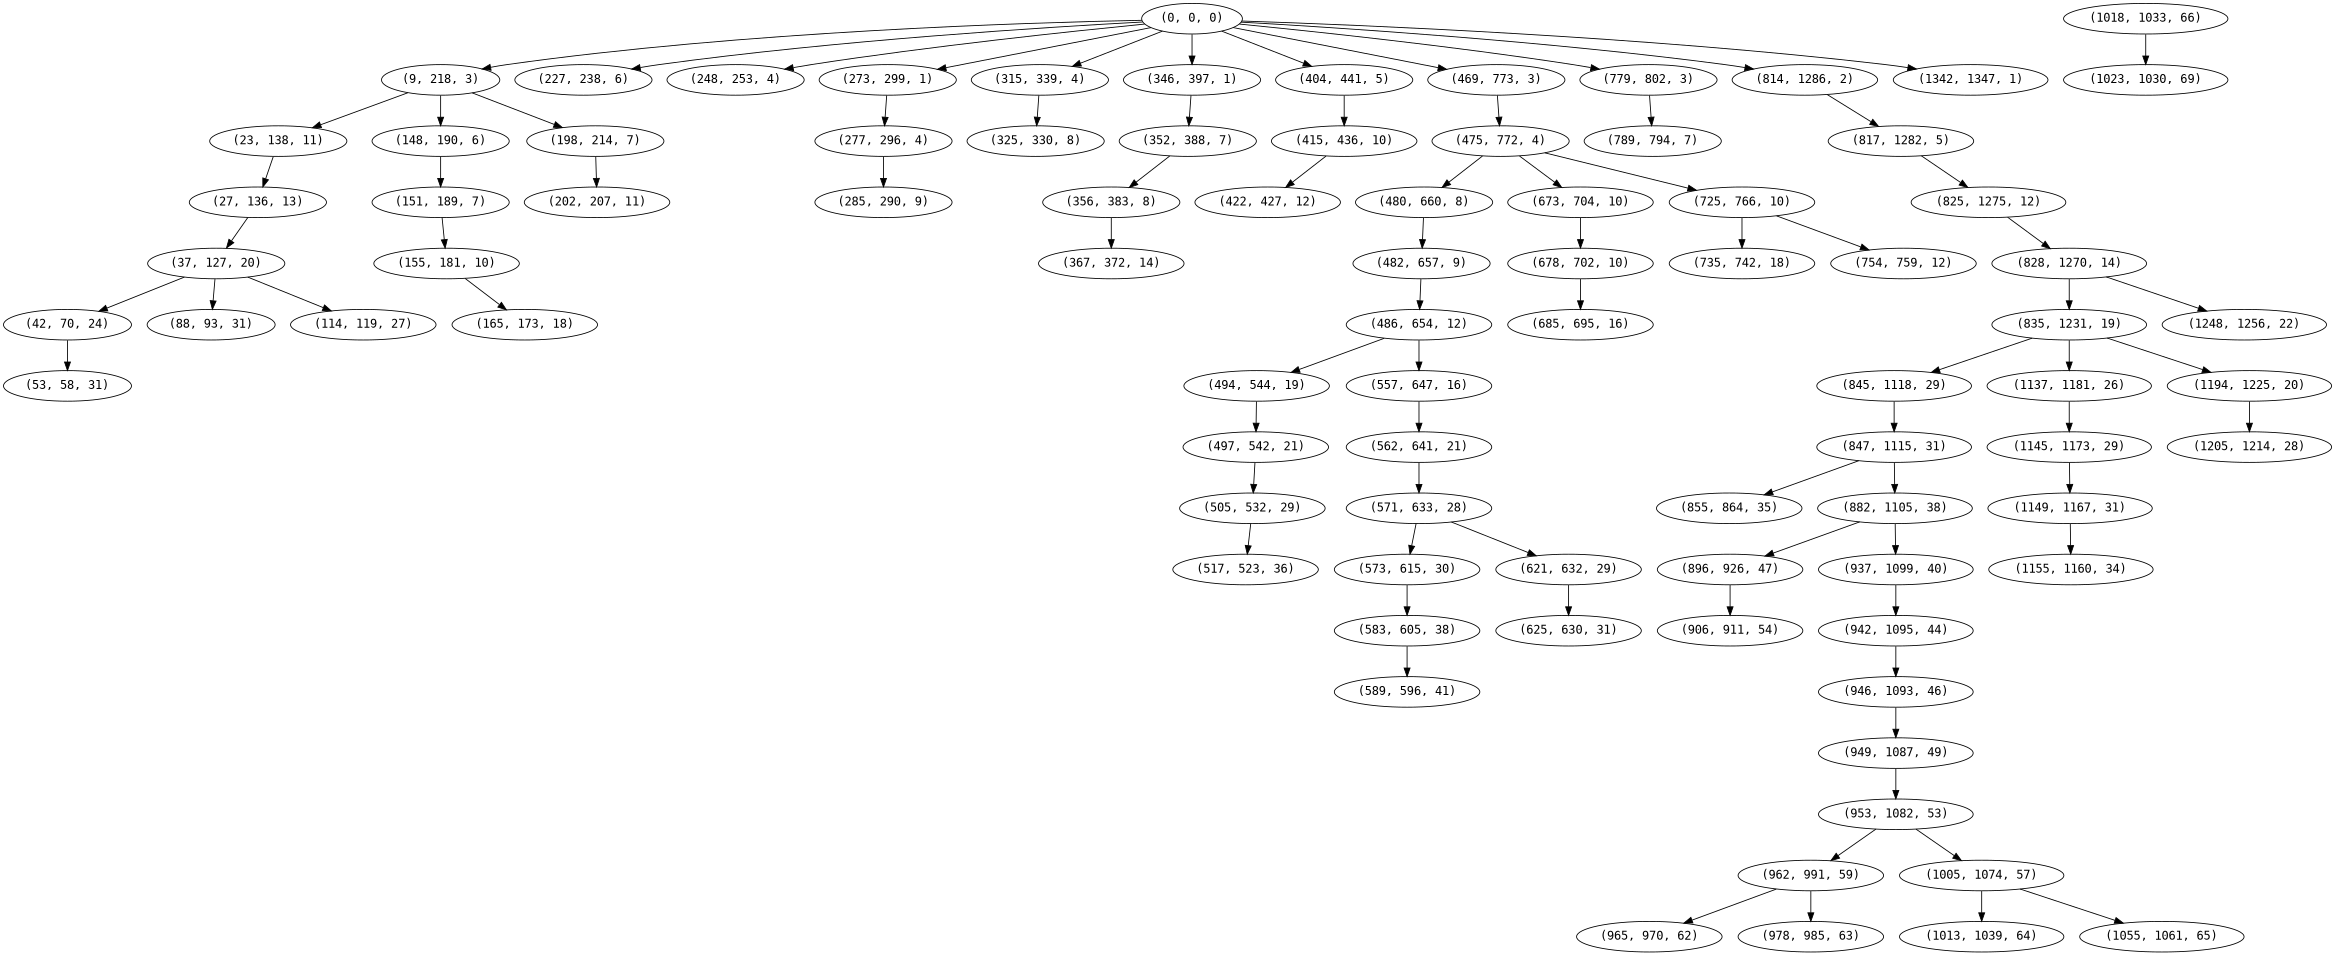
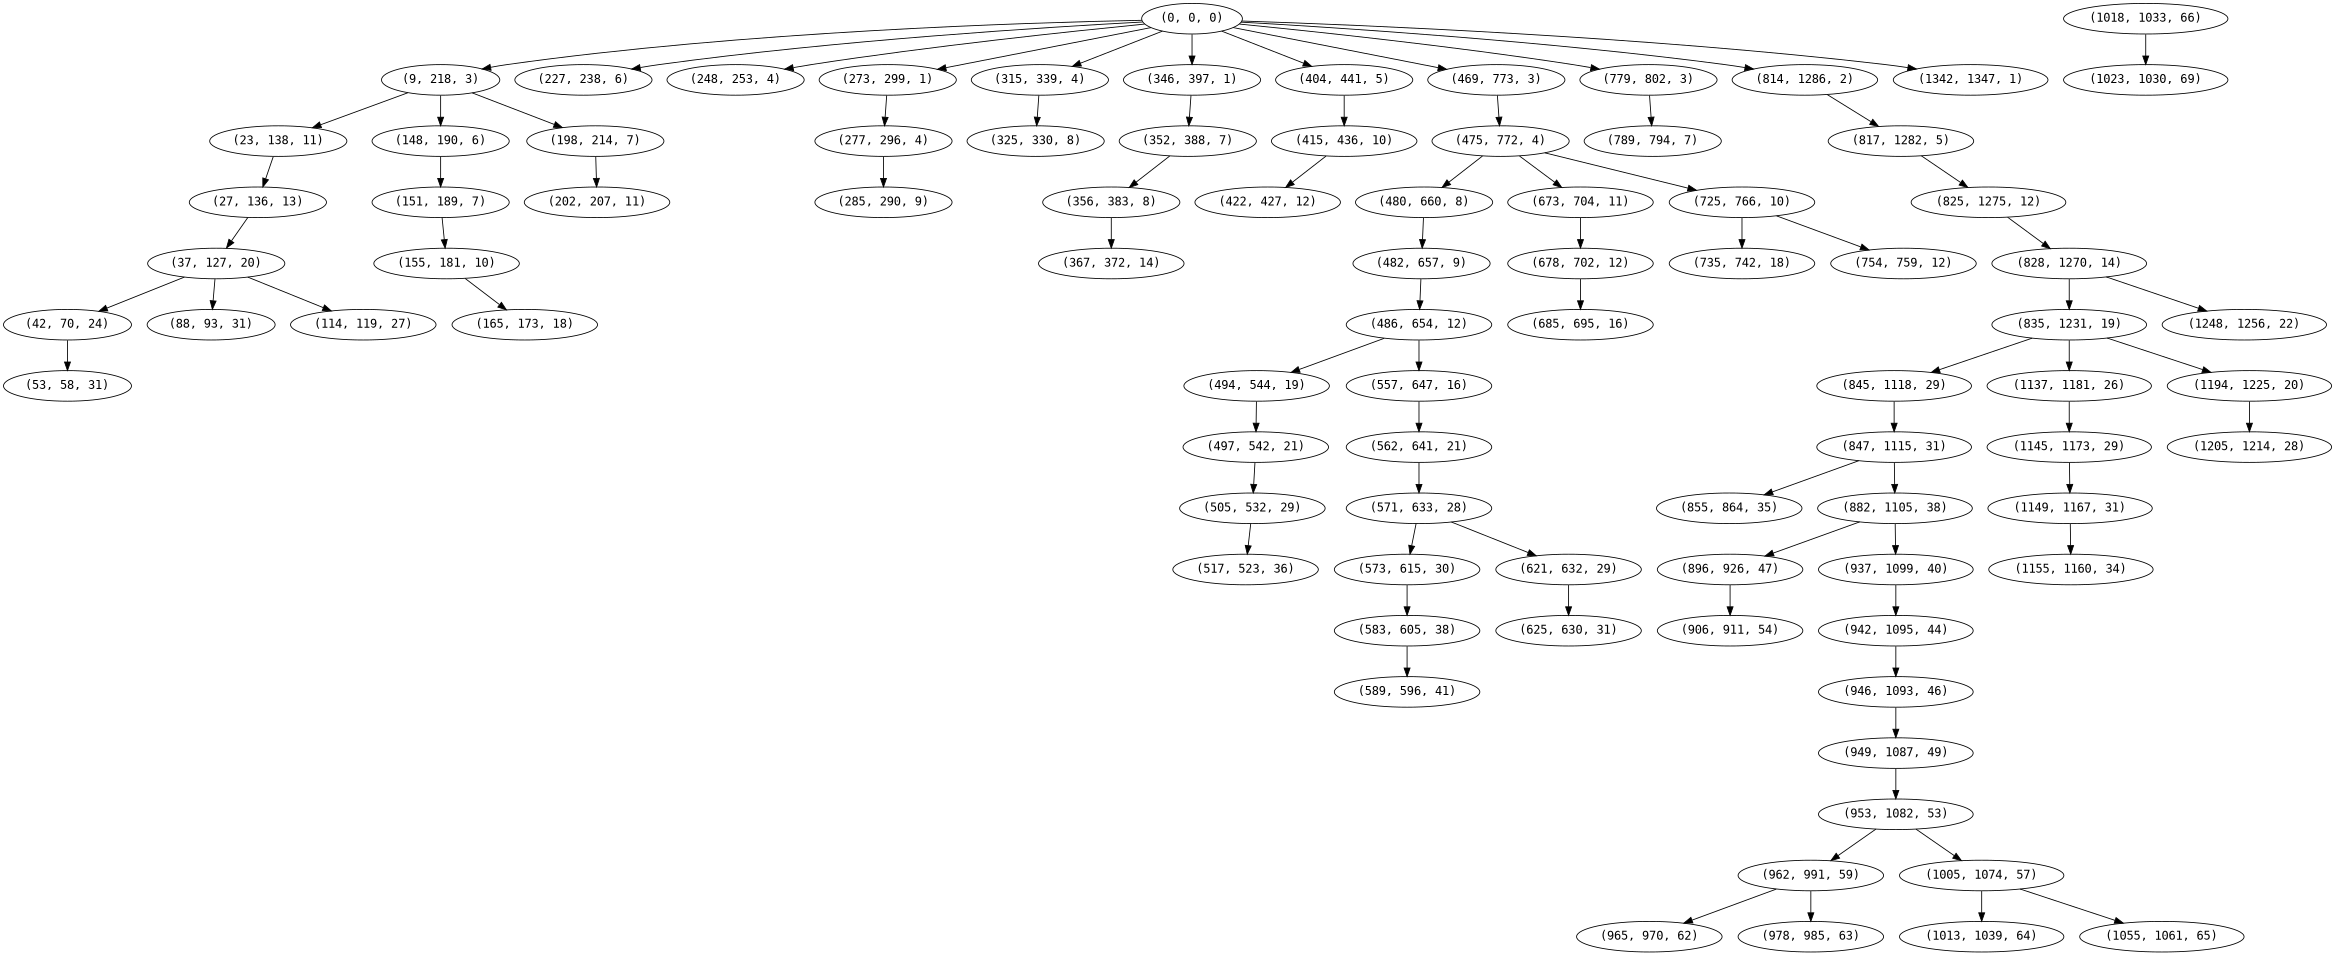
(1580, 202) -> (1580, 202)
(1580, 264) -> (1580, 264)
